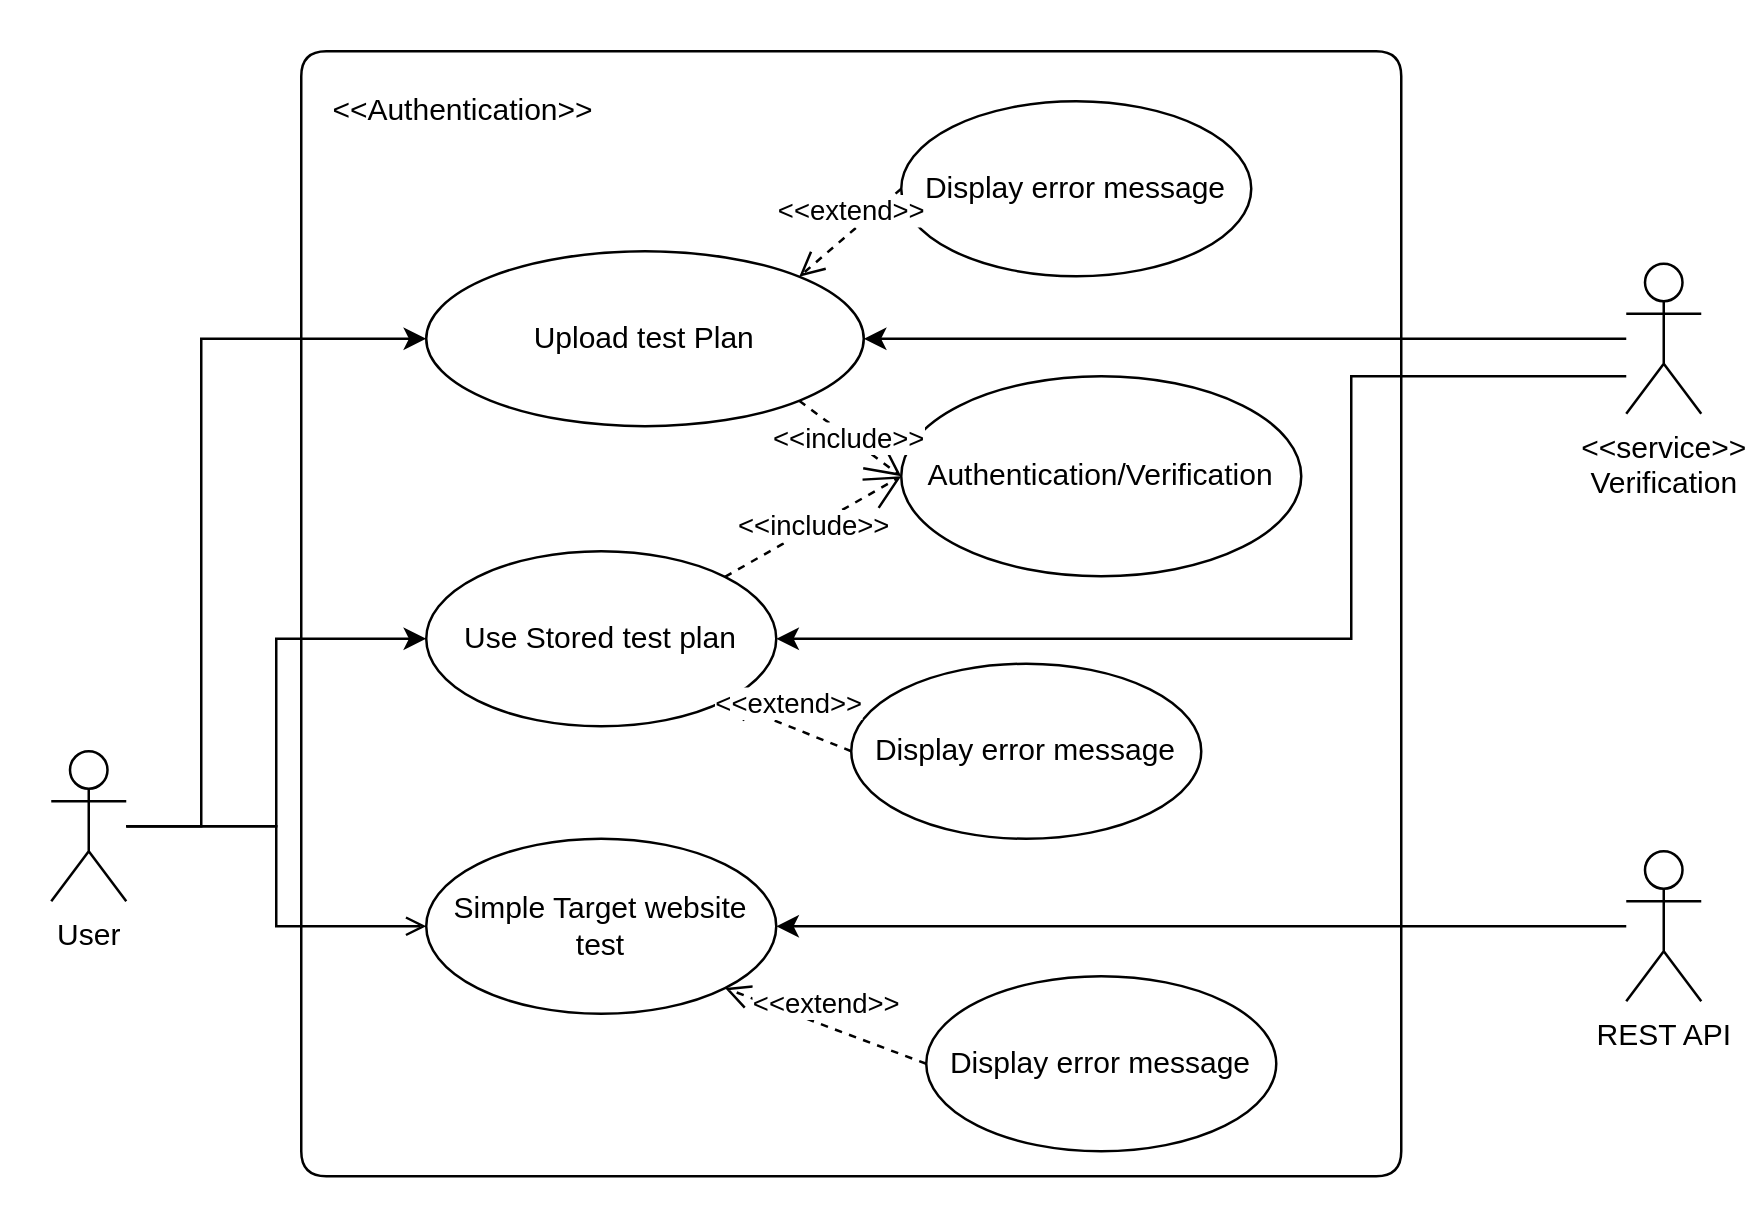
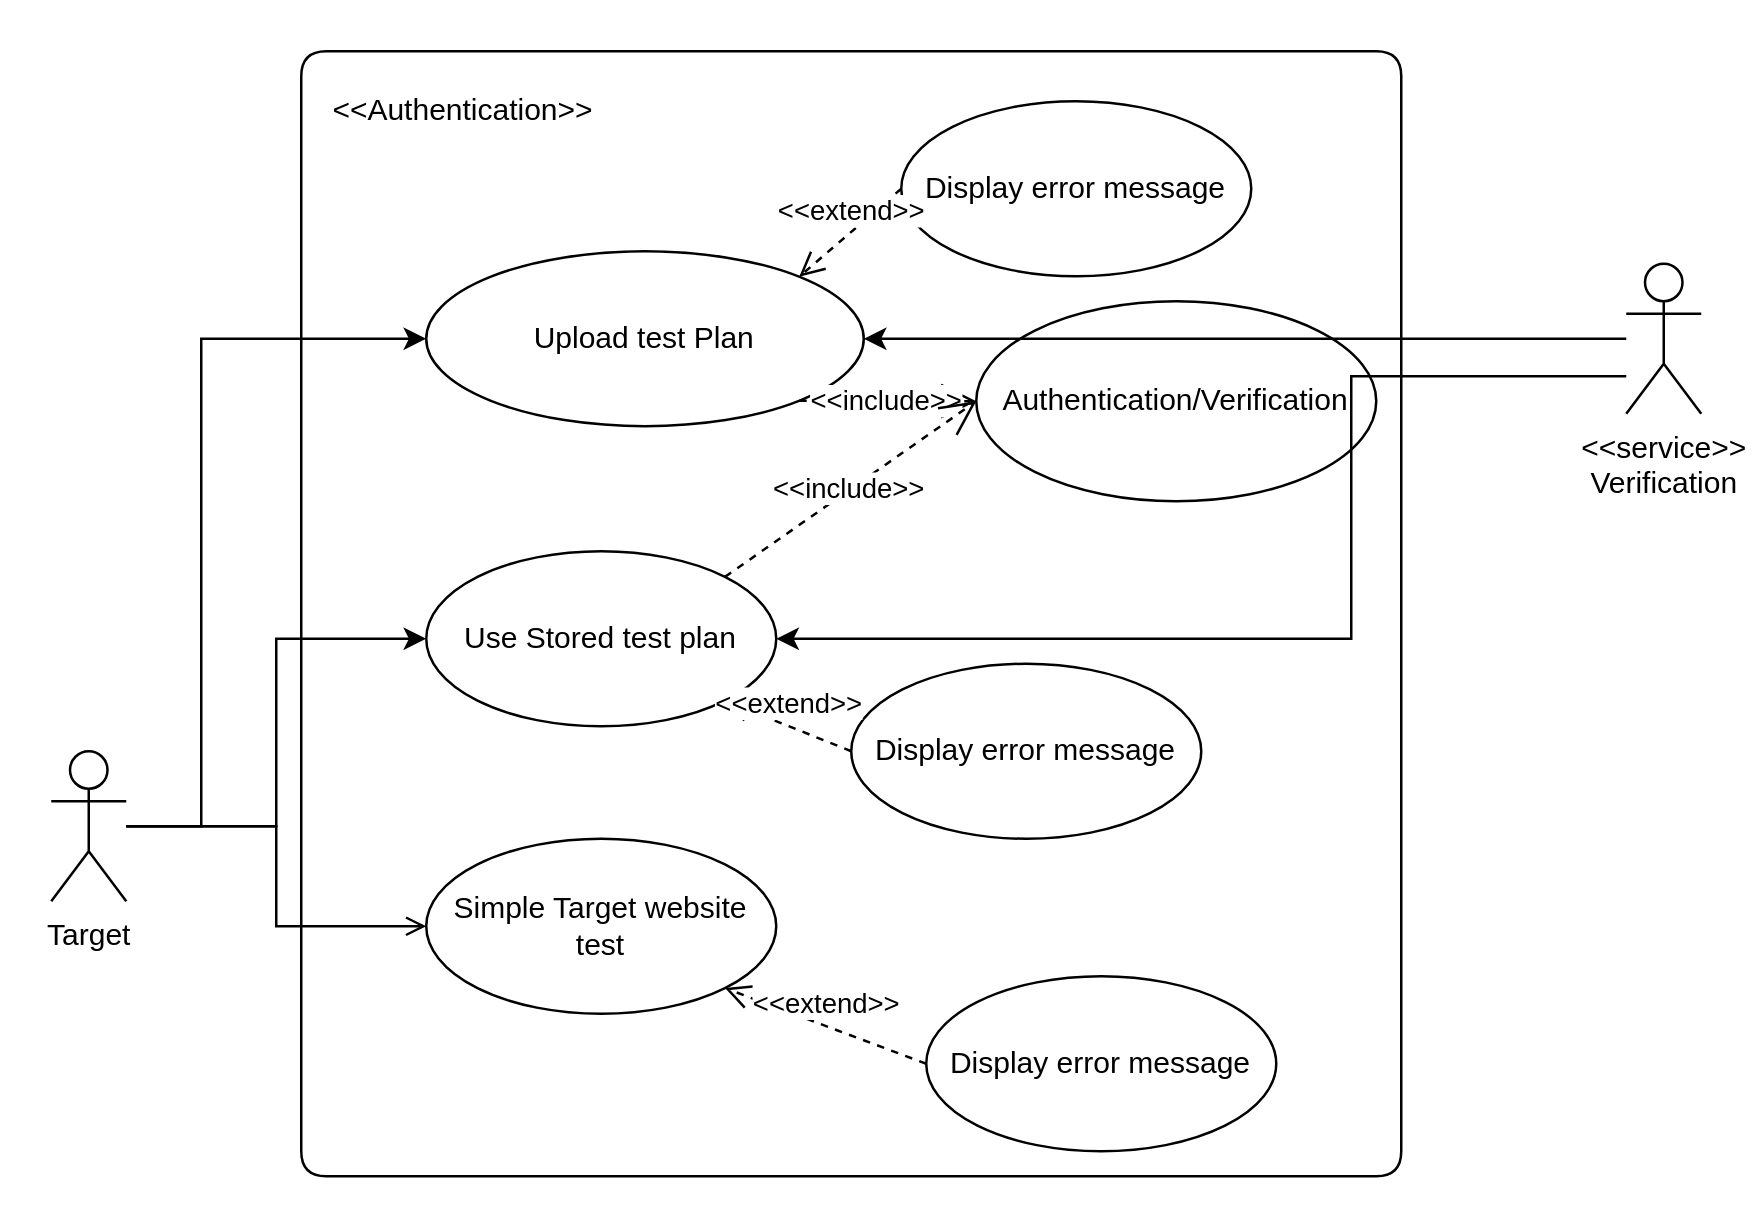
(1101, 476) -> (1176, 401)
(1095, 926) -> none
(1664, 926) -> none
(90, 937) -> (90, 937)
